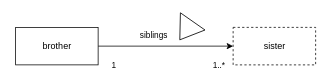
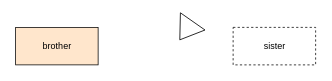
(57, 46) -> (57, 46)
(226, 46) -> none
